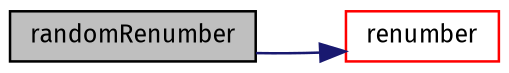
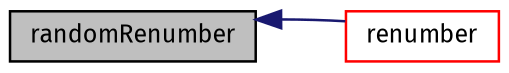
(288, 53) -> (314, 20)
